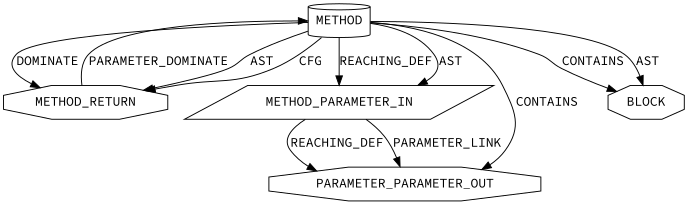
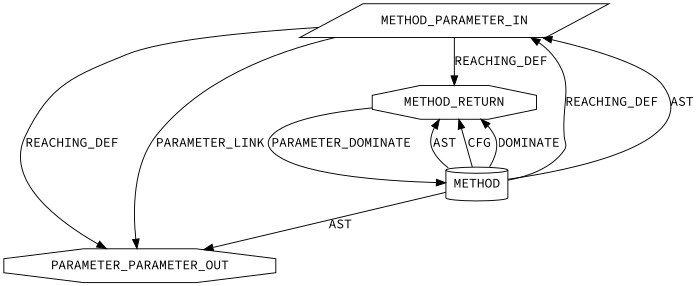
none -> (454, 57)
(547, 102) -> (340, 225)
(646, 102) -> none
